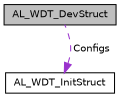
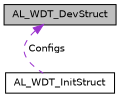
(70, 44) -> (25, 54)
